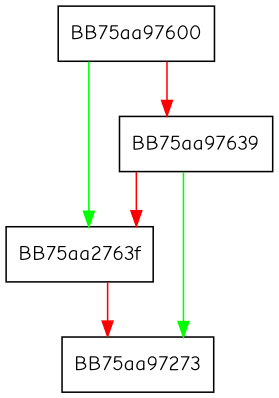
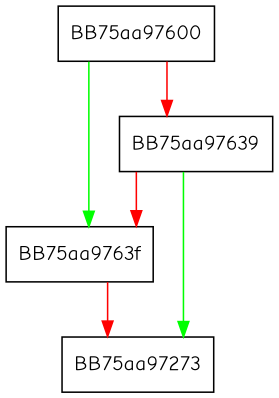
(80, 254) -> (80, 254)
